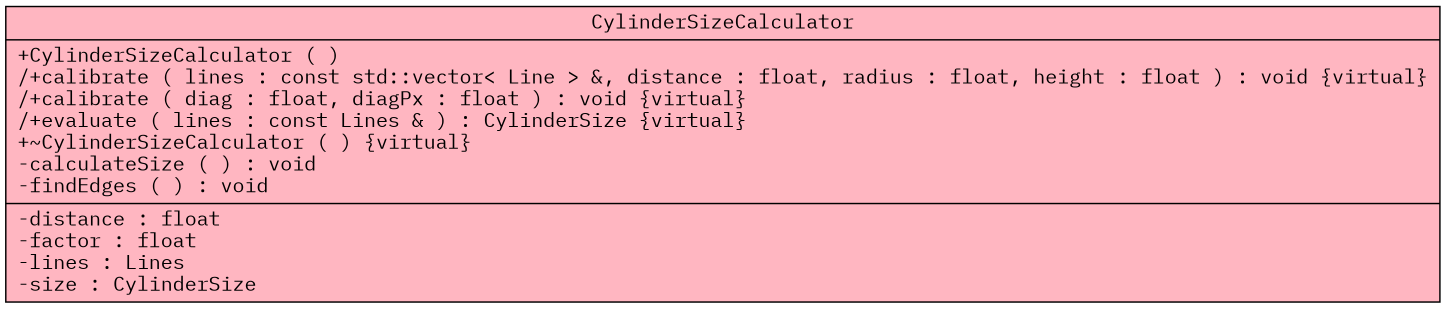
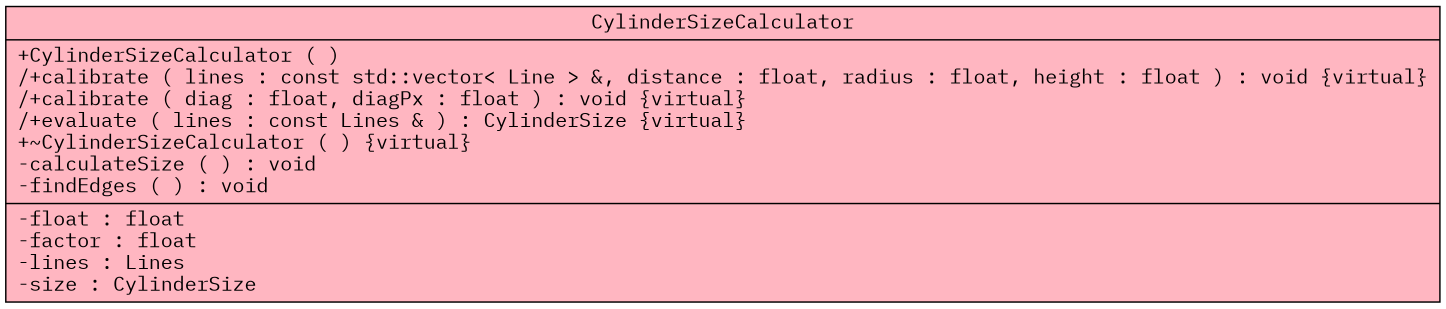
(120, 219) -> (101, 219)
